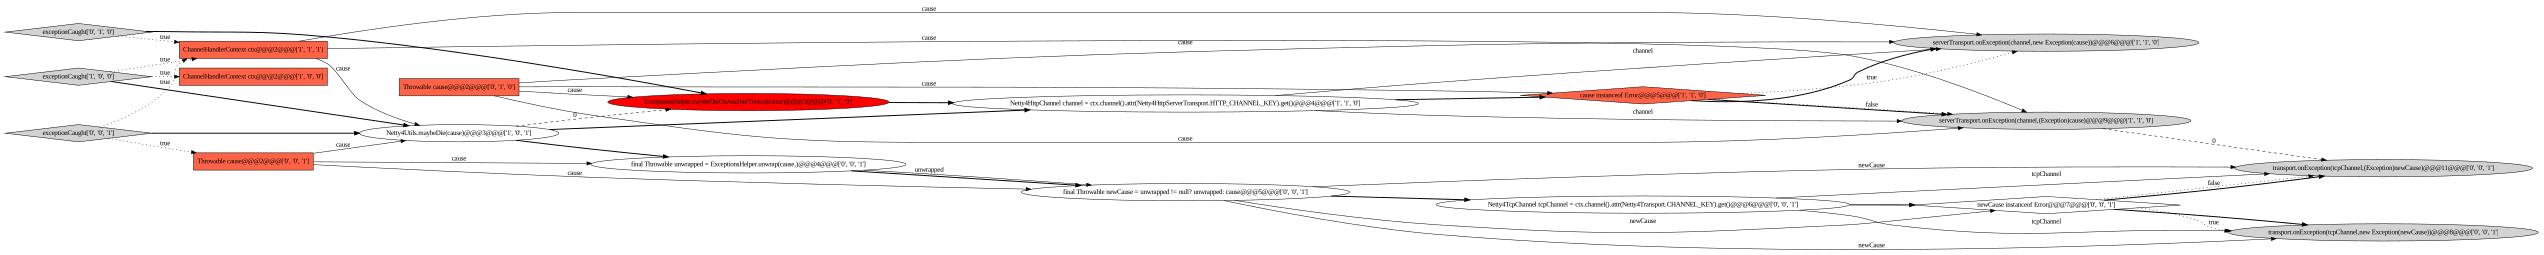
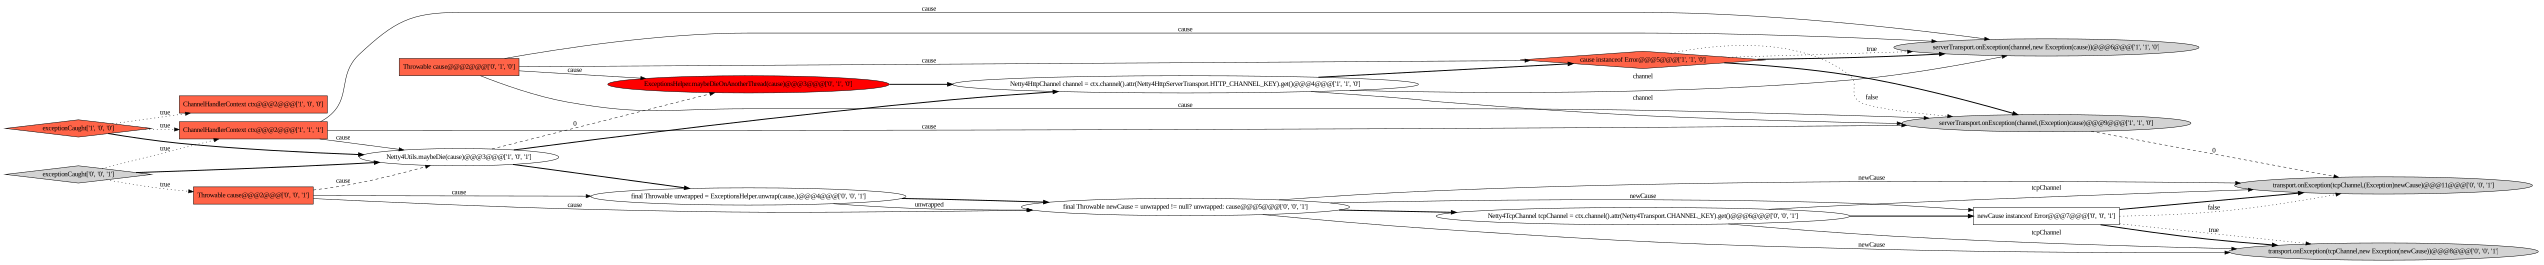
(78, 32) -> none
(78, 77) -> (78, 128)
(357, 147) -> (370, 181)
(2046, 205) -> (2046, 216)
